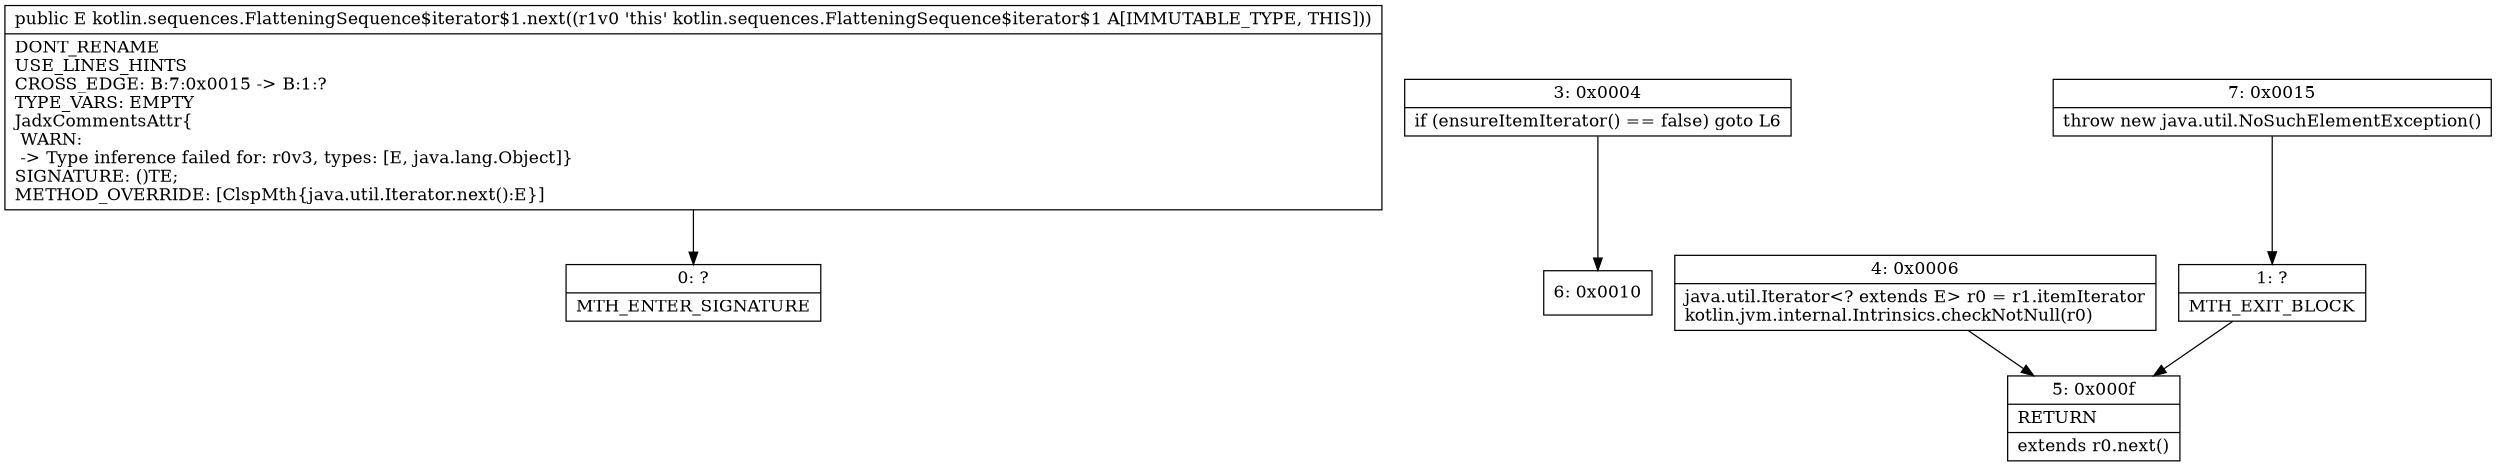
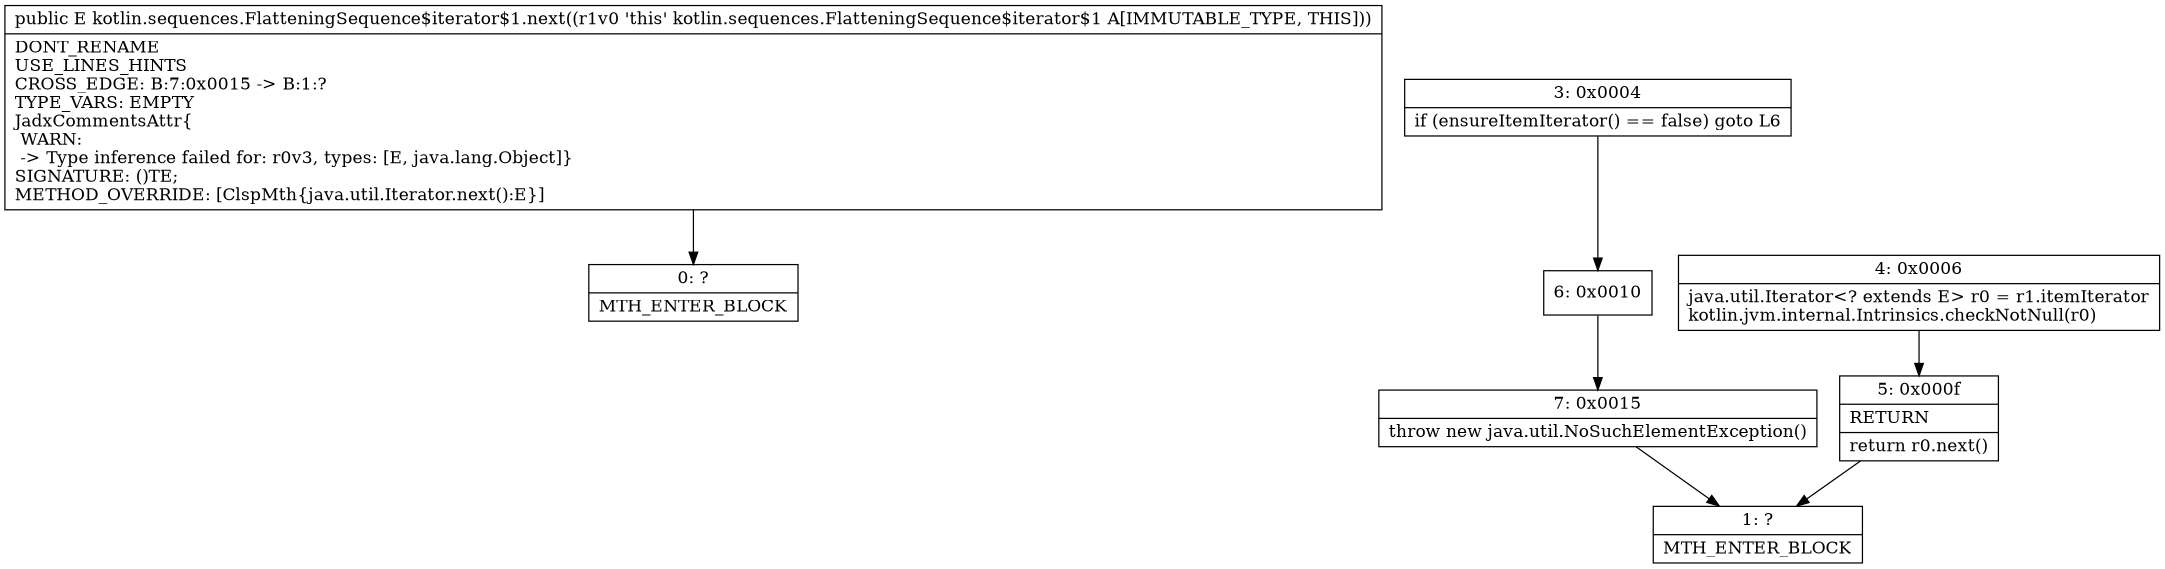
(693, 306) -> (693, 306)
(2272, 306) -> (1758, 548)
(2198, 345) -> (1834, 480)
none -> (1598, 346)
(2094, 446) -> (1919, 446)
